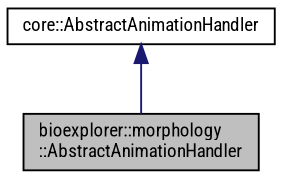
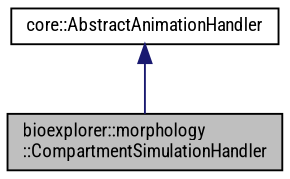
(141, 142) -> (145, 142)
